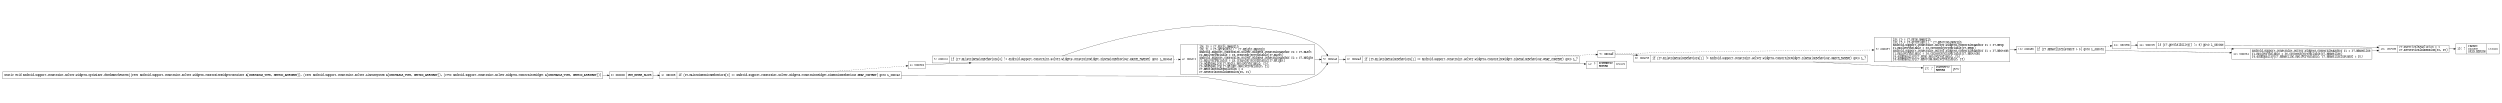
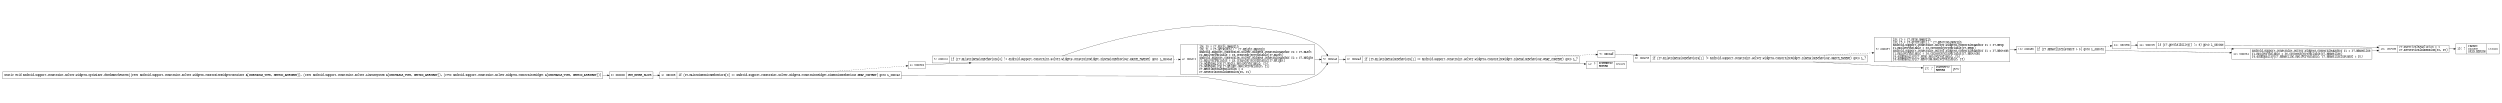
(1744, 51) -> (1848, 54)
